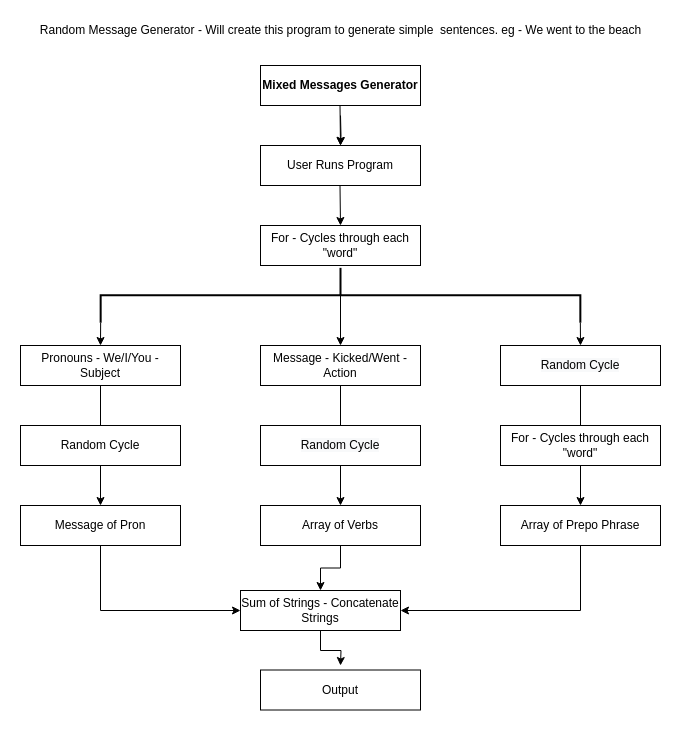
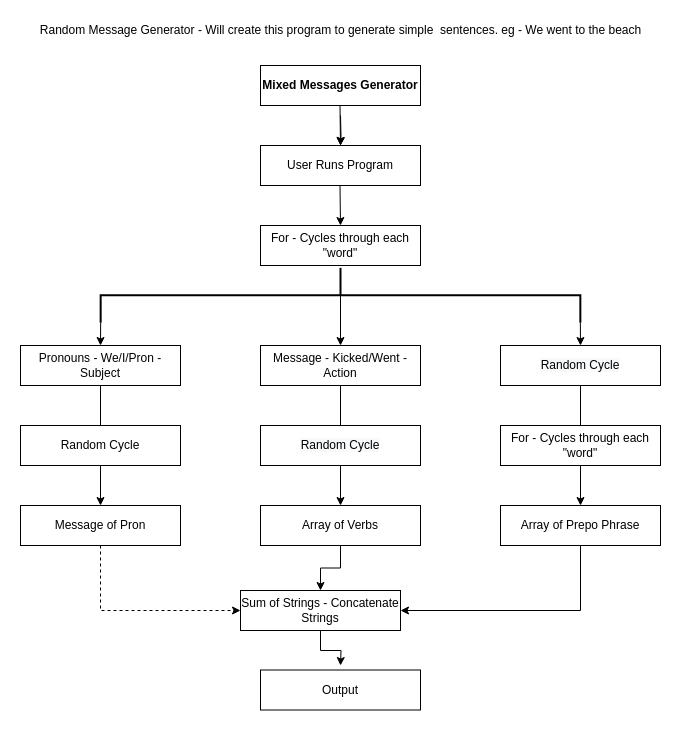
(101, 366) -> (101, 366)
(135, 611) -> (135, 611)
